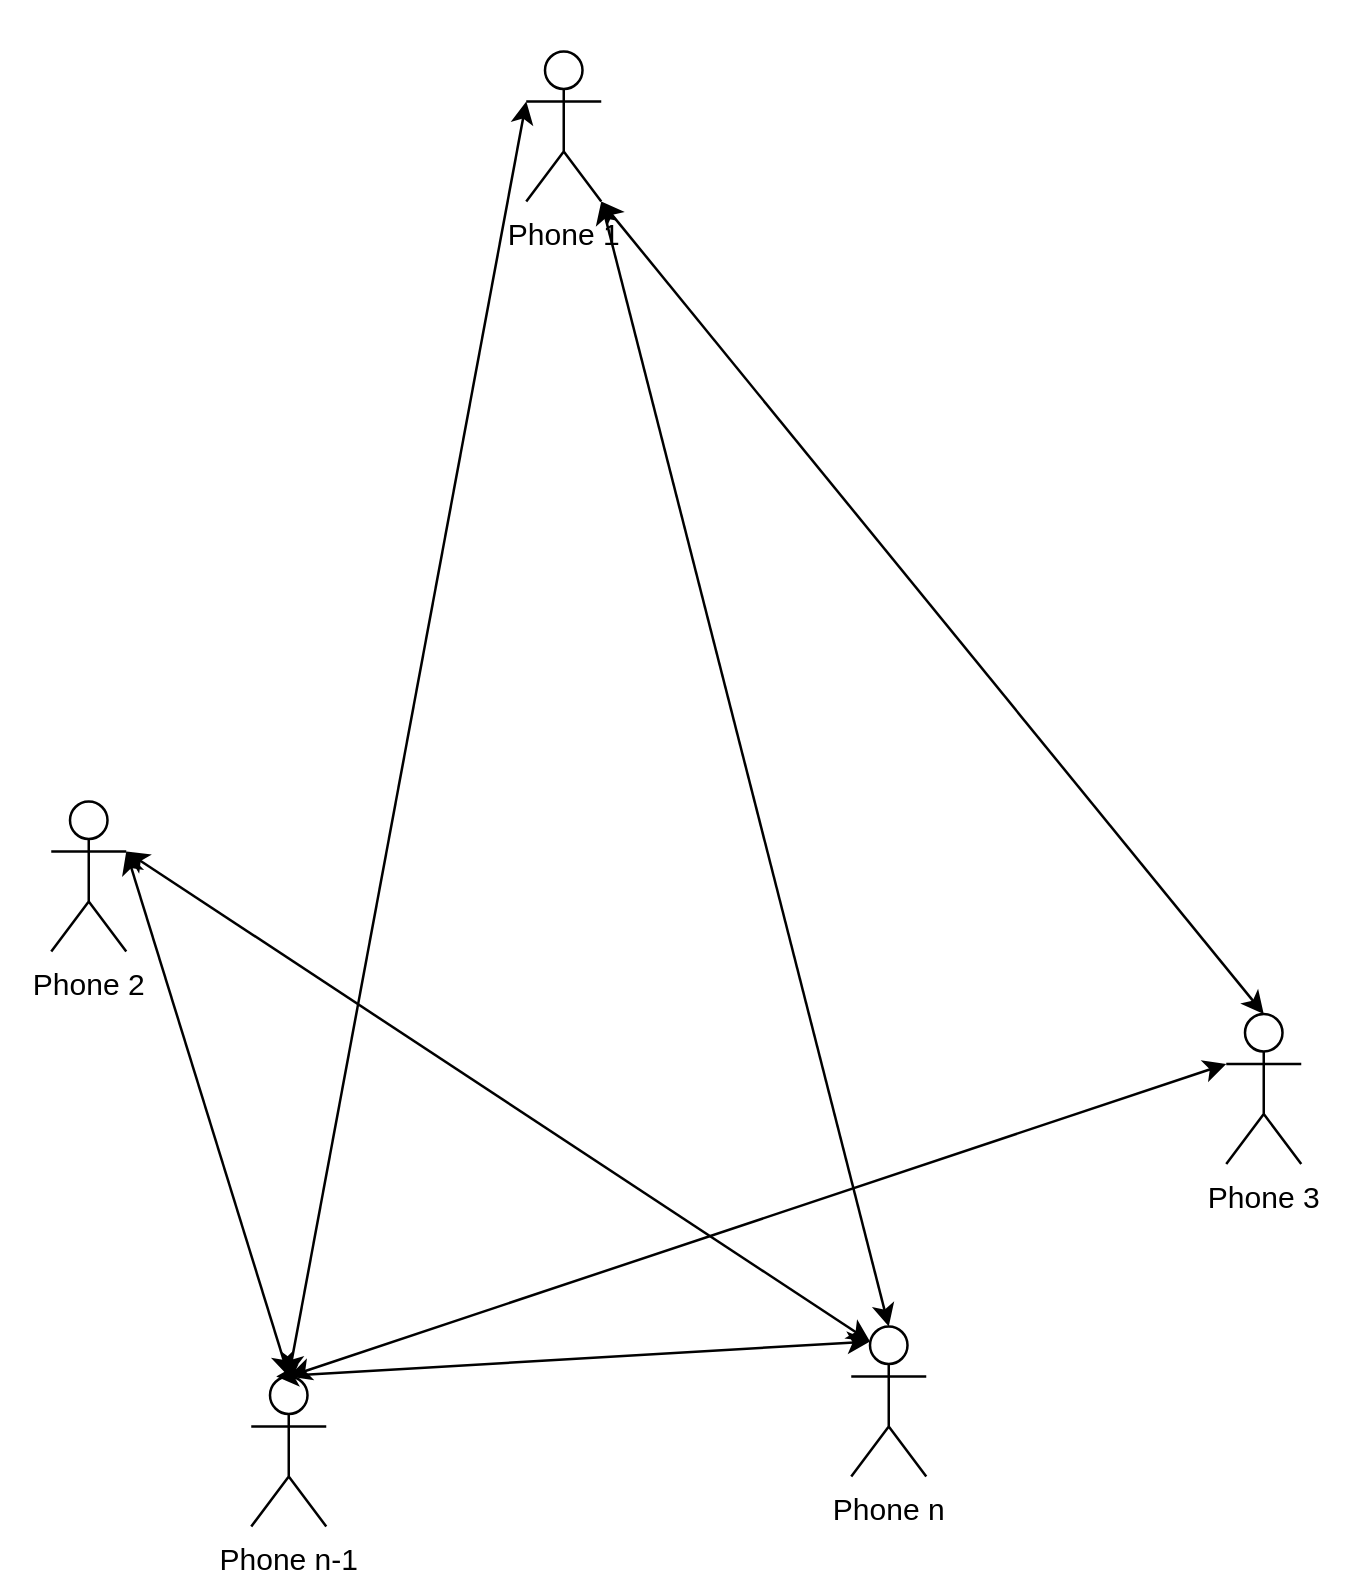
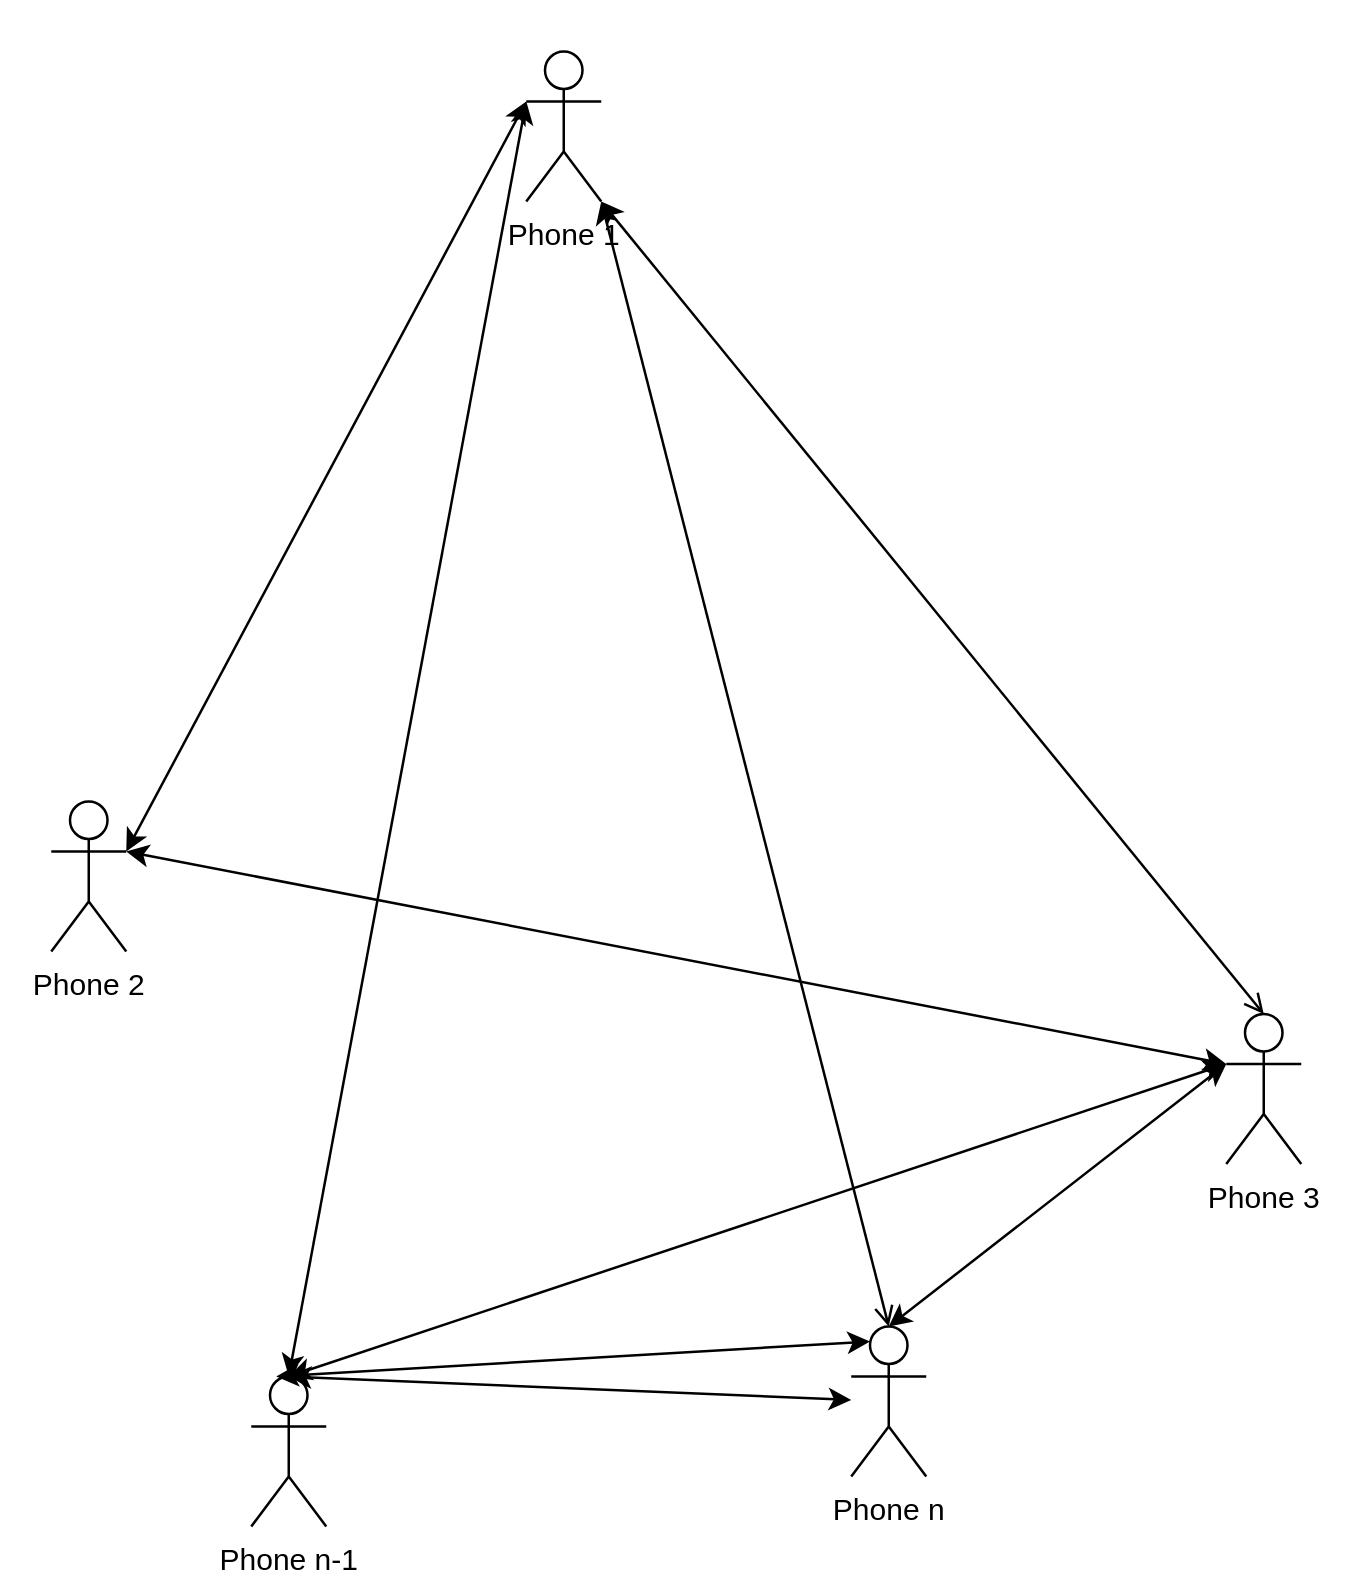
none -> (326, 477)
none -> (588, 940)
(1252, 1000) -> (1255, 1002)
(208, 1114) -> (576, 1388)
(533, 1119) -> none
none -> (1057, 1195)
(884, 1308) -> (885, 1311)
